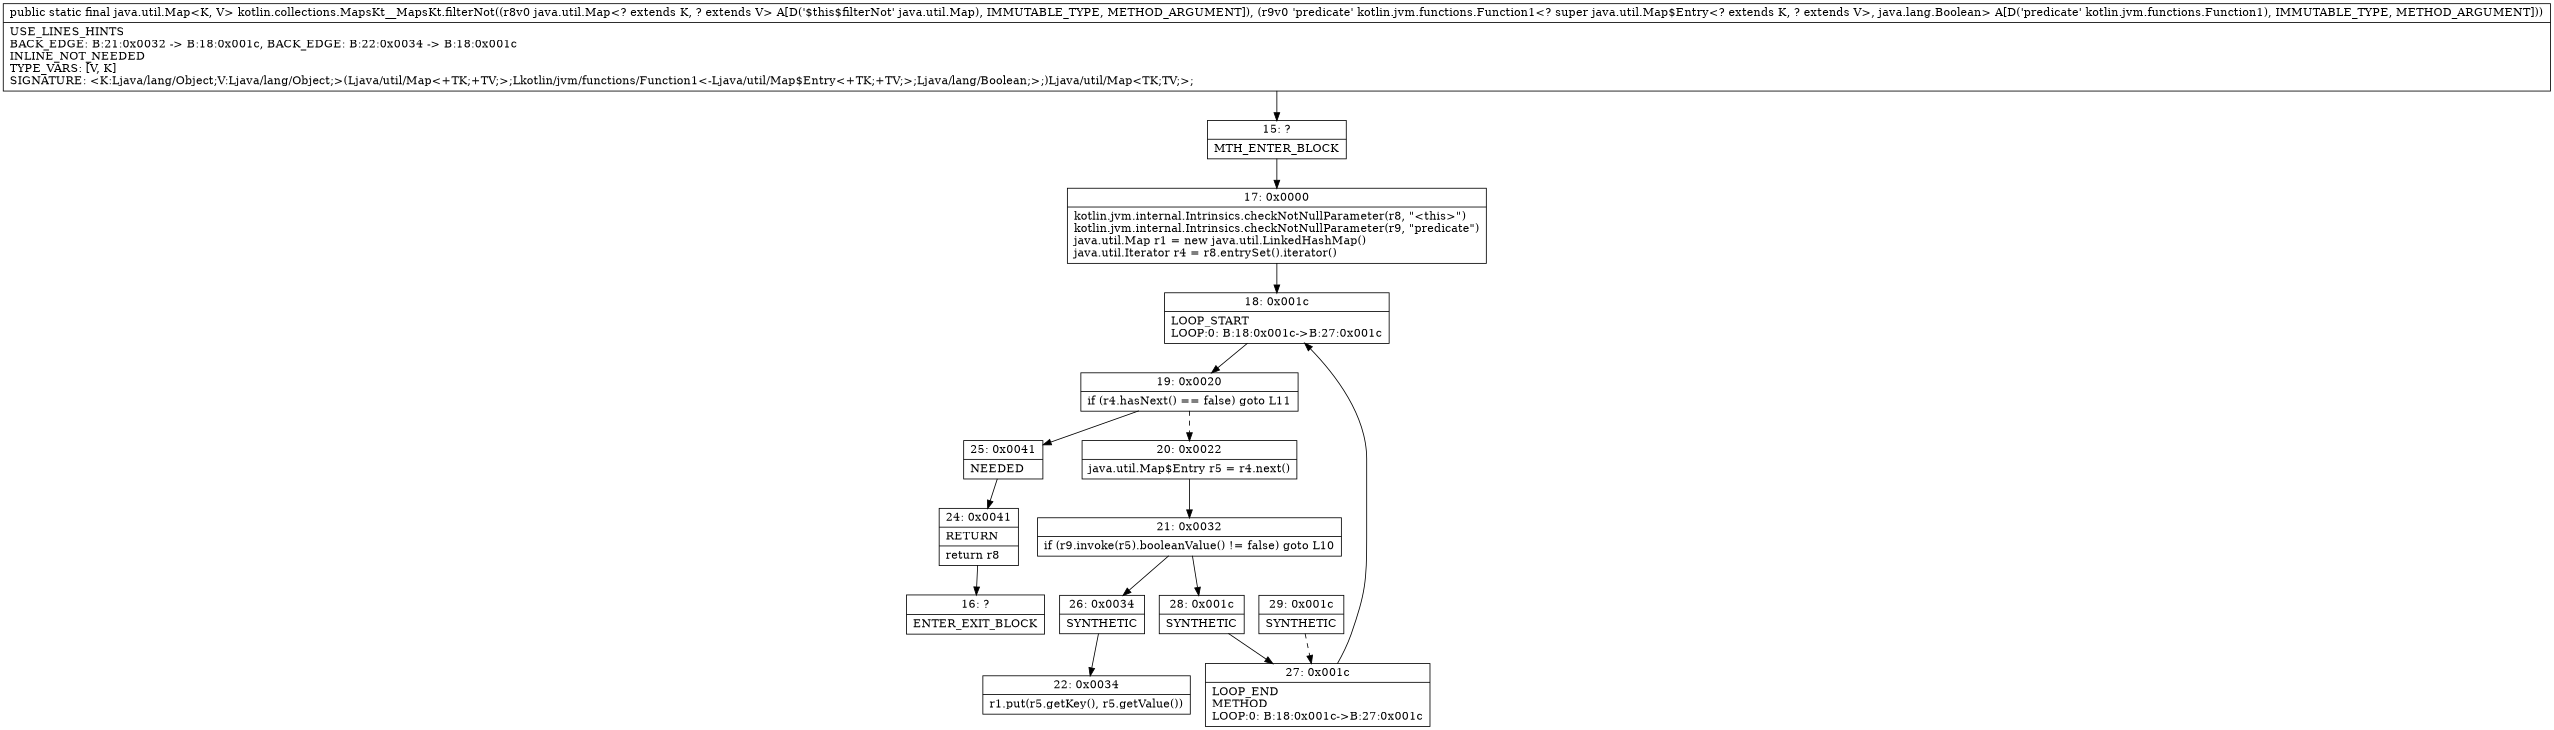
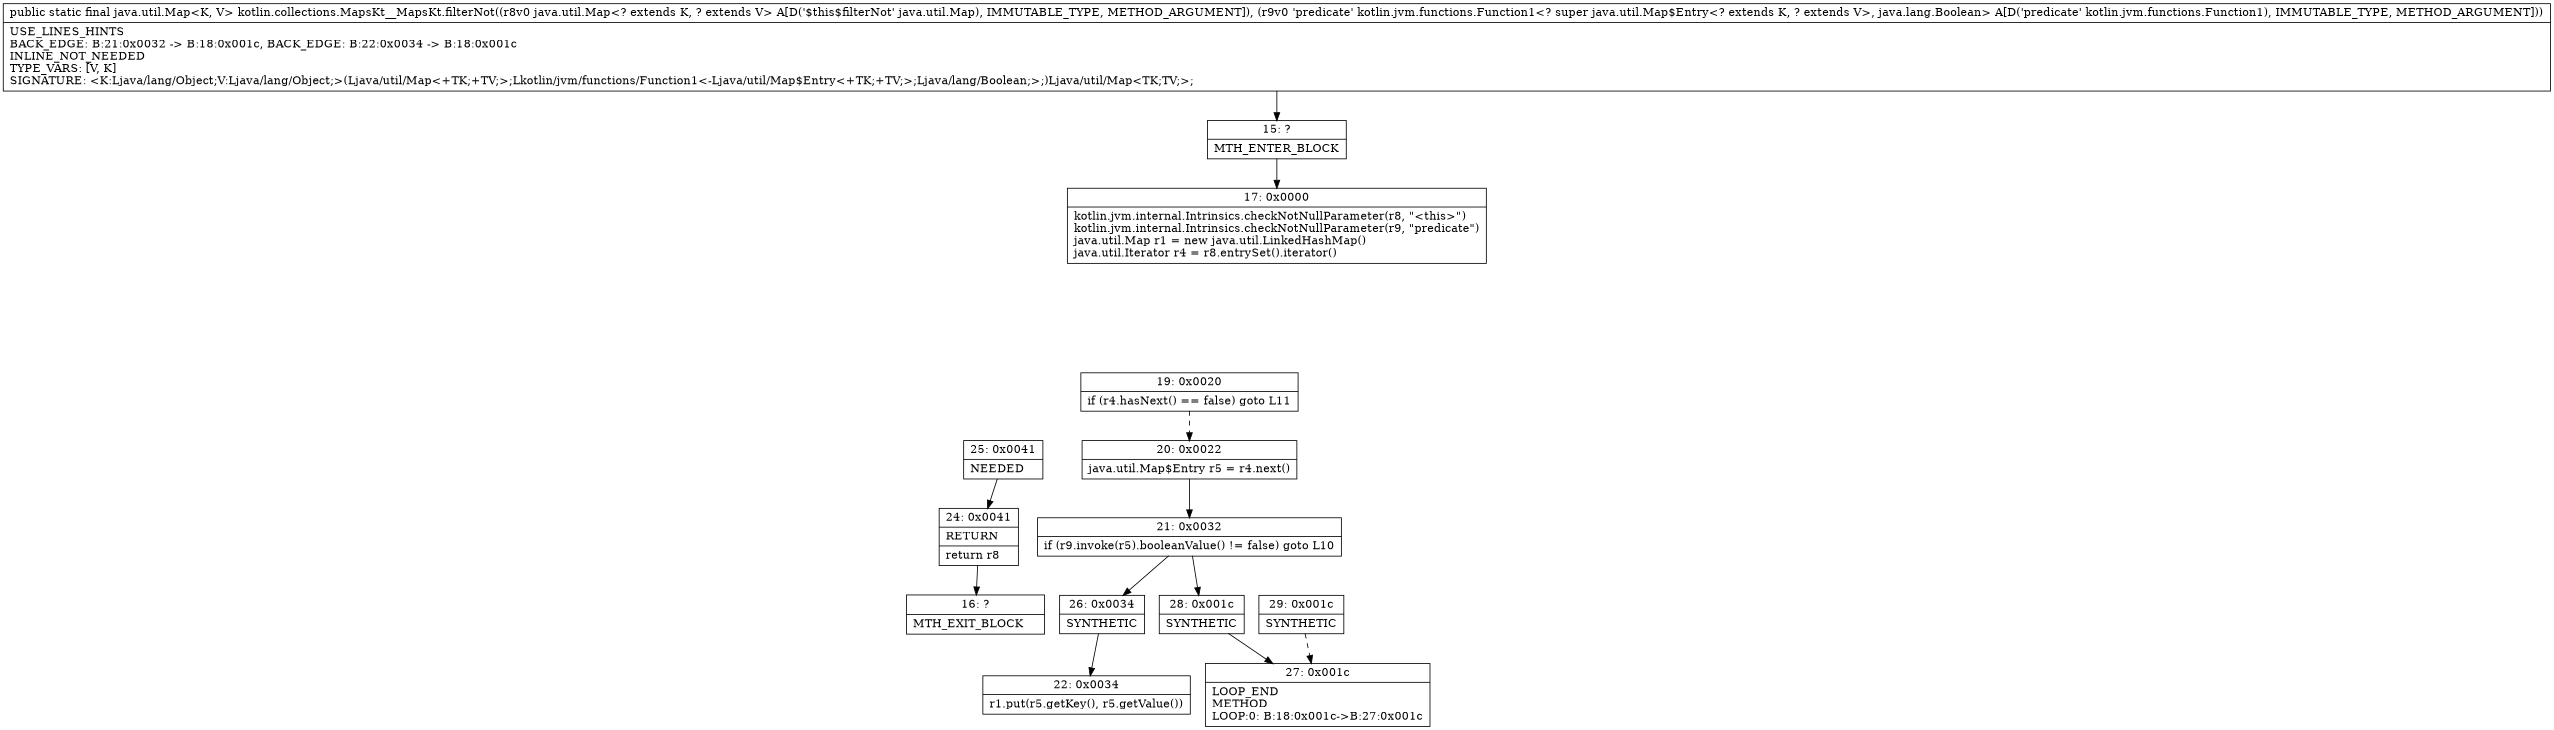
(1277, 318) -> none
(1095, 426) -> none
(976, 624) -> (969, 624)
